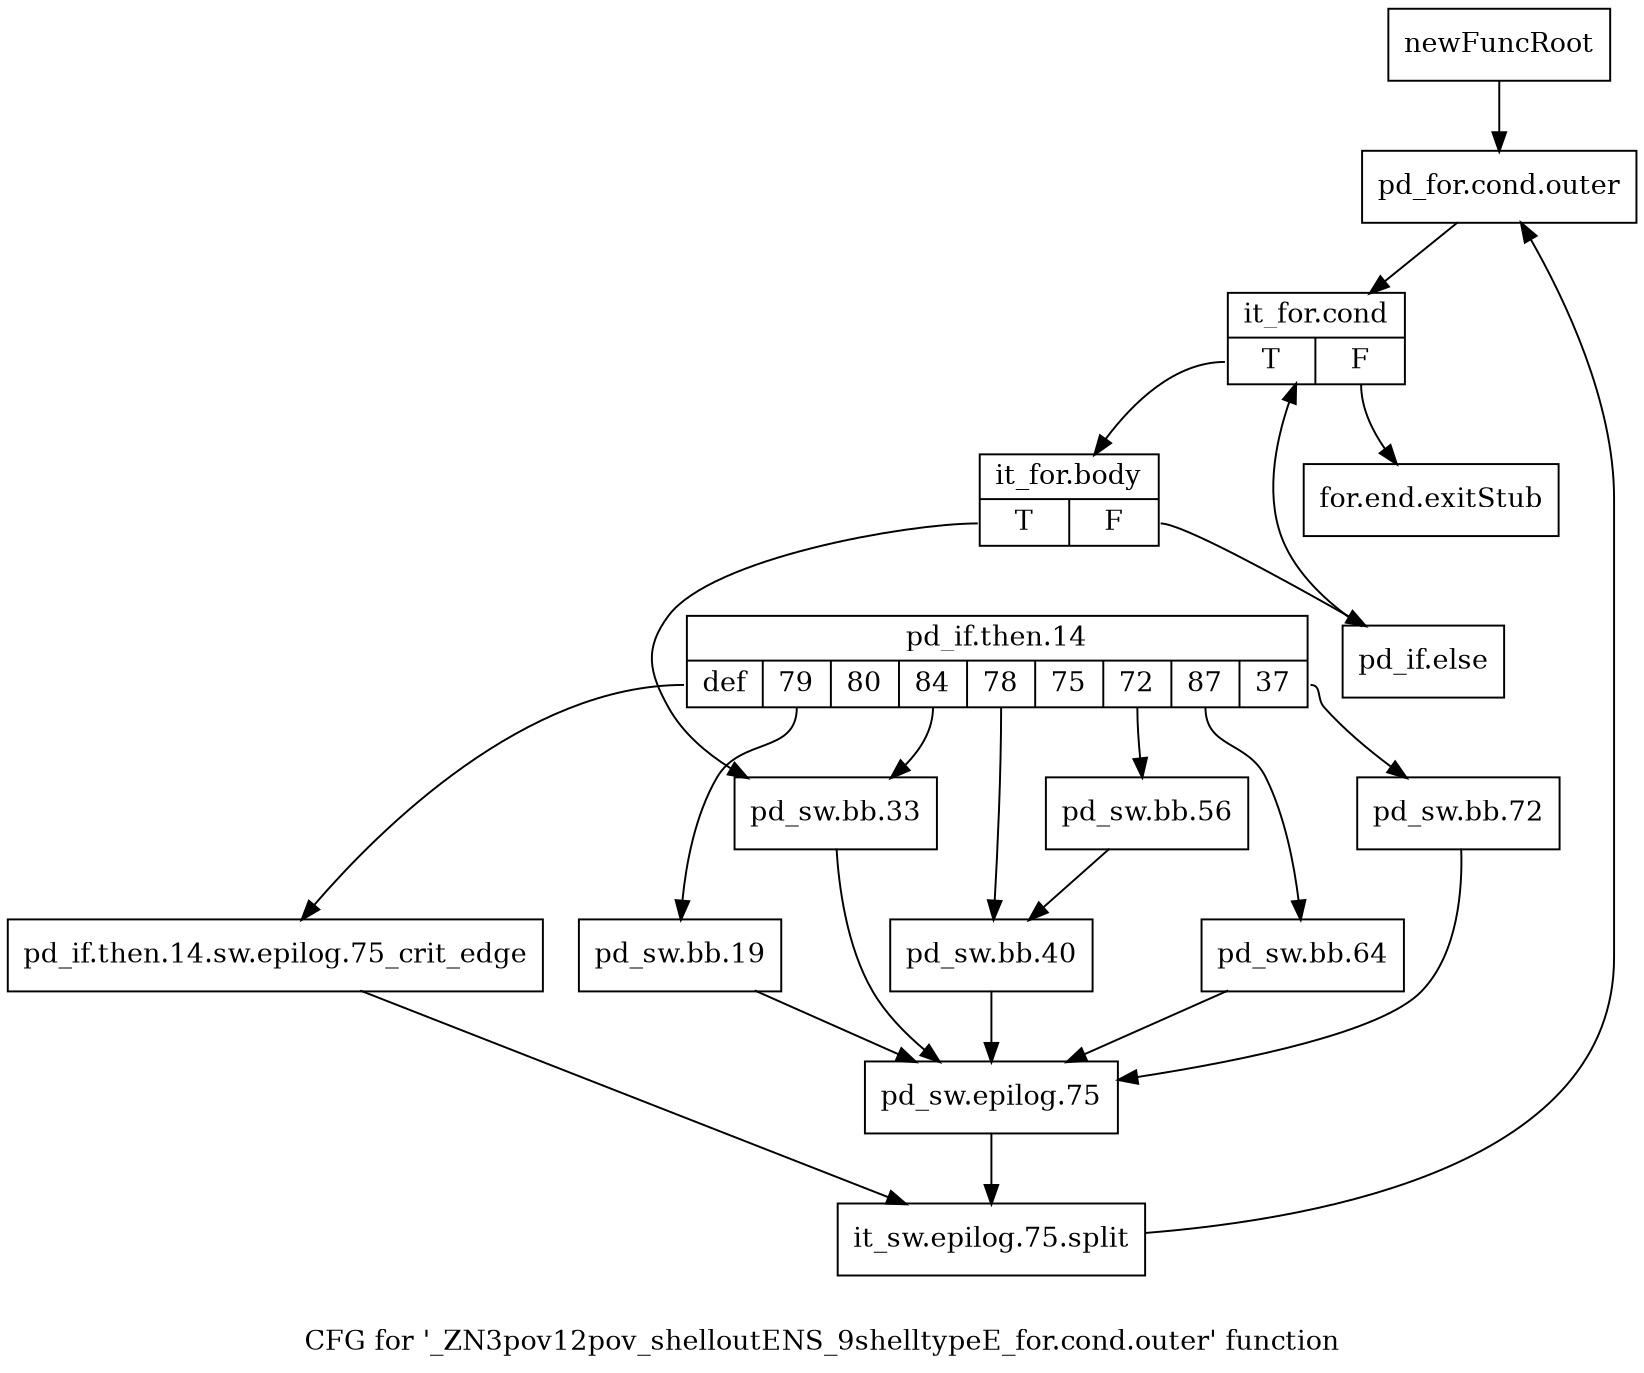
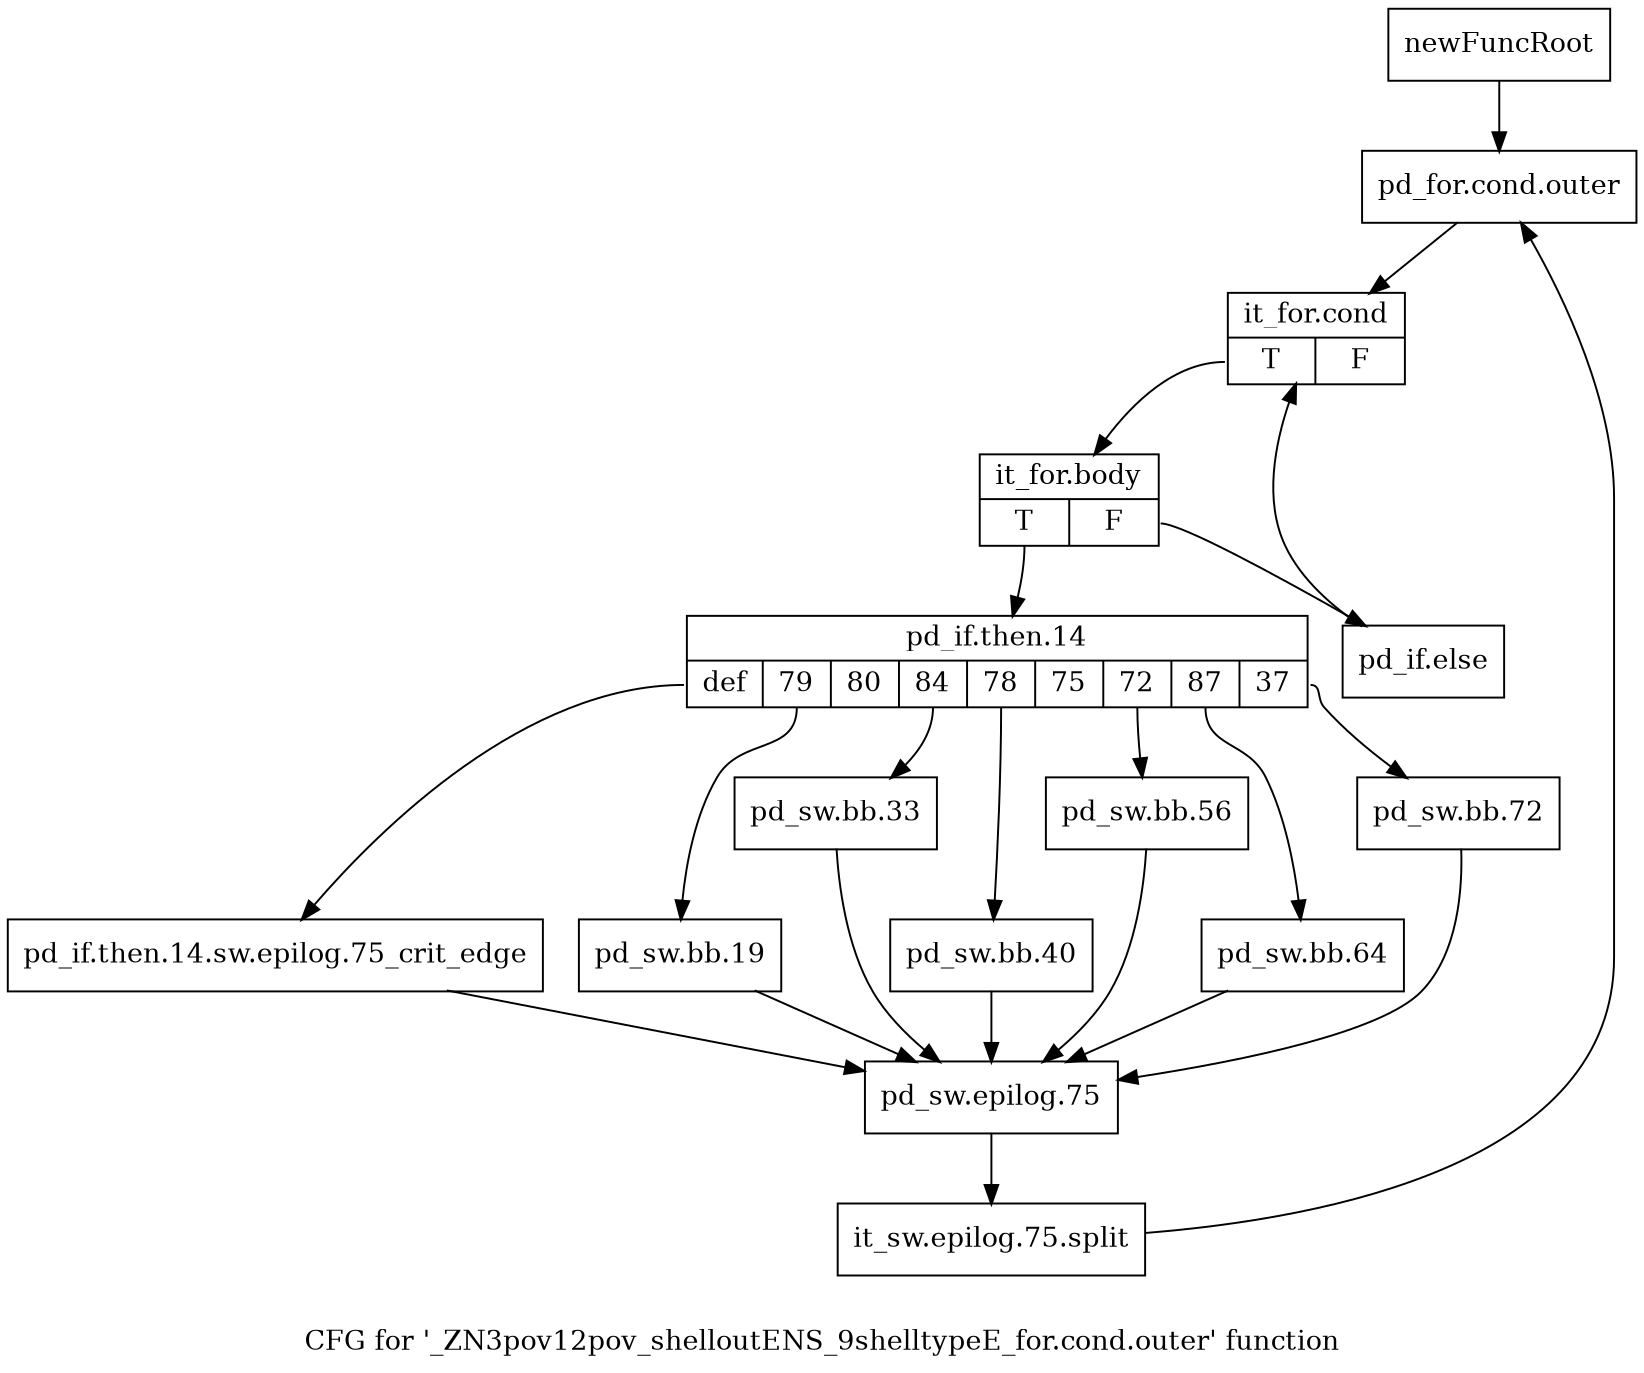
(1431, 500) -> none
(727, 576) -> (1023, 572)
(1077, 878) -> (1125, 960)
(624, 1094) -> (646, 1029)
